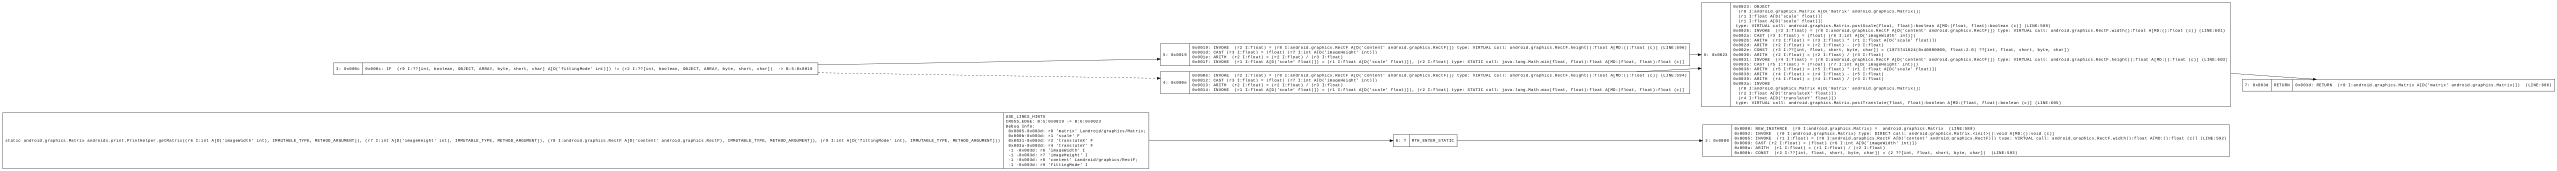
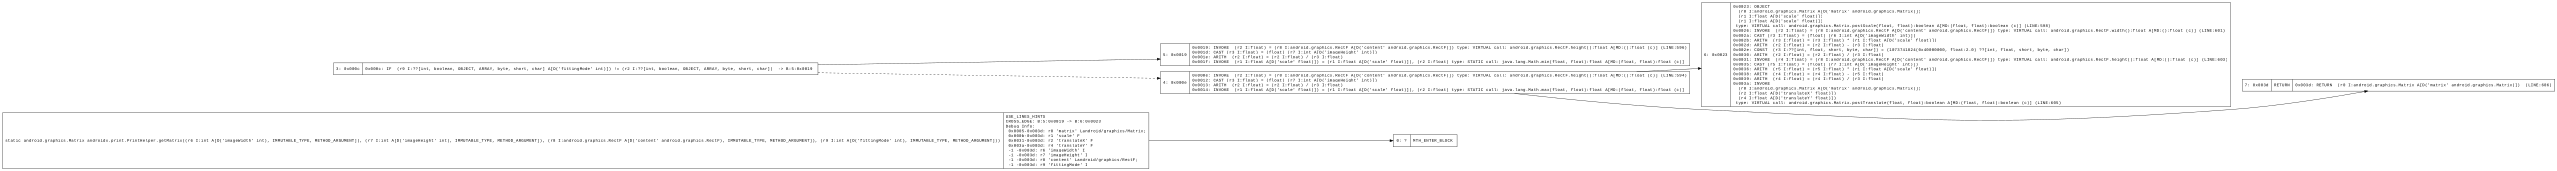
(1694, 55) -> none
(2272, 76) -> (1940, 120)
(1433, 141) -> (1433, 141)
(1966, 141) -> none
